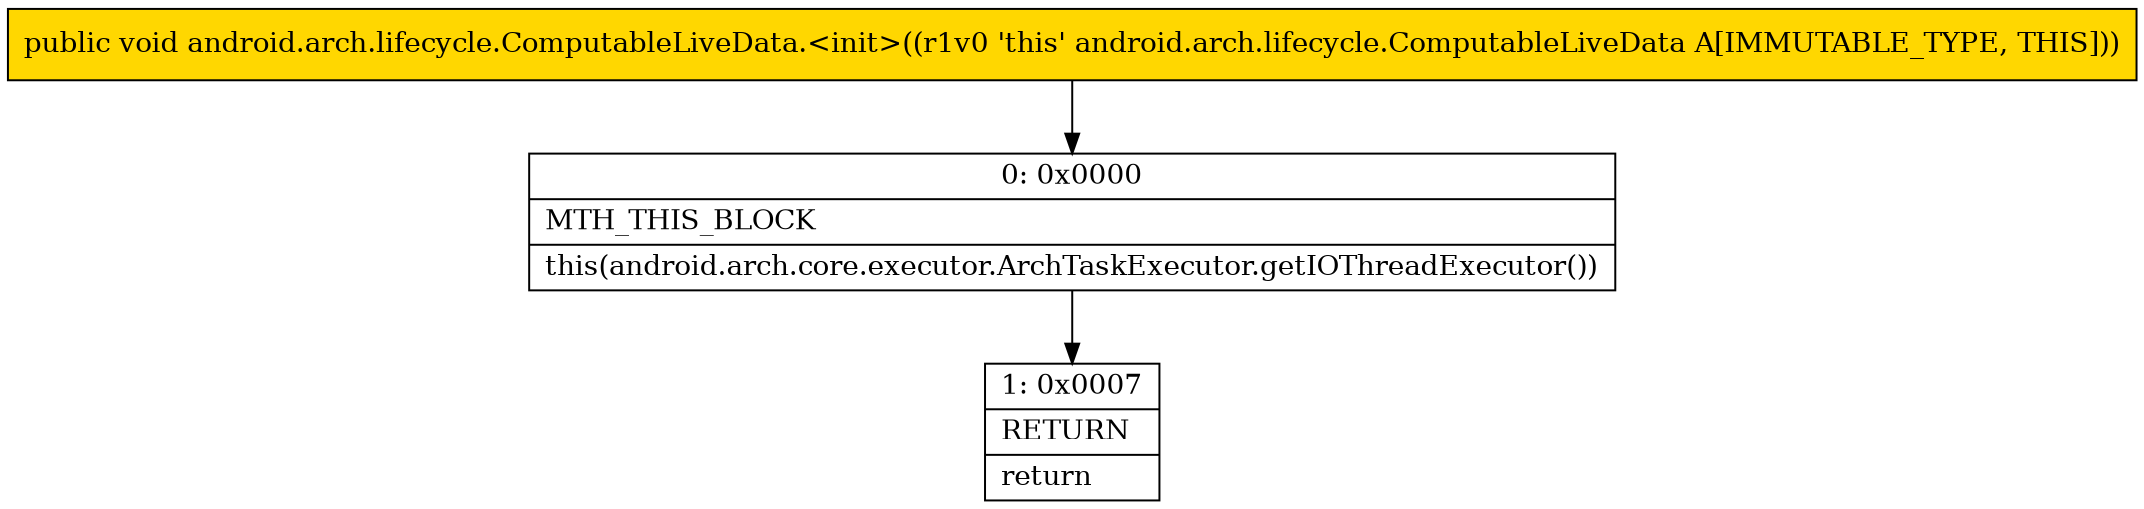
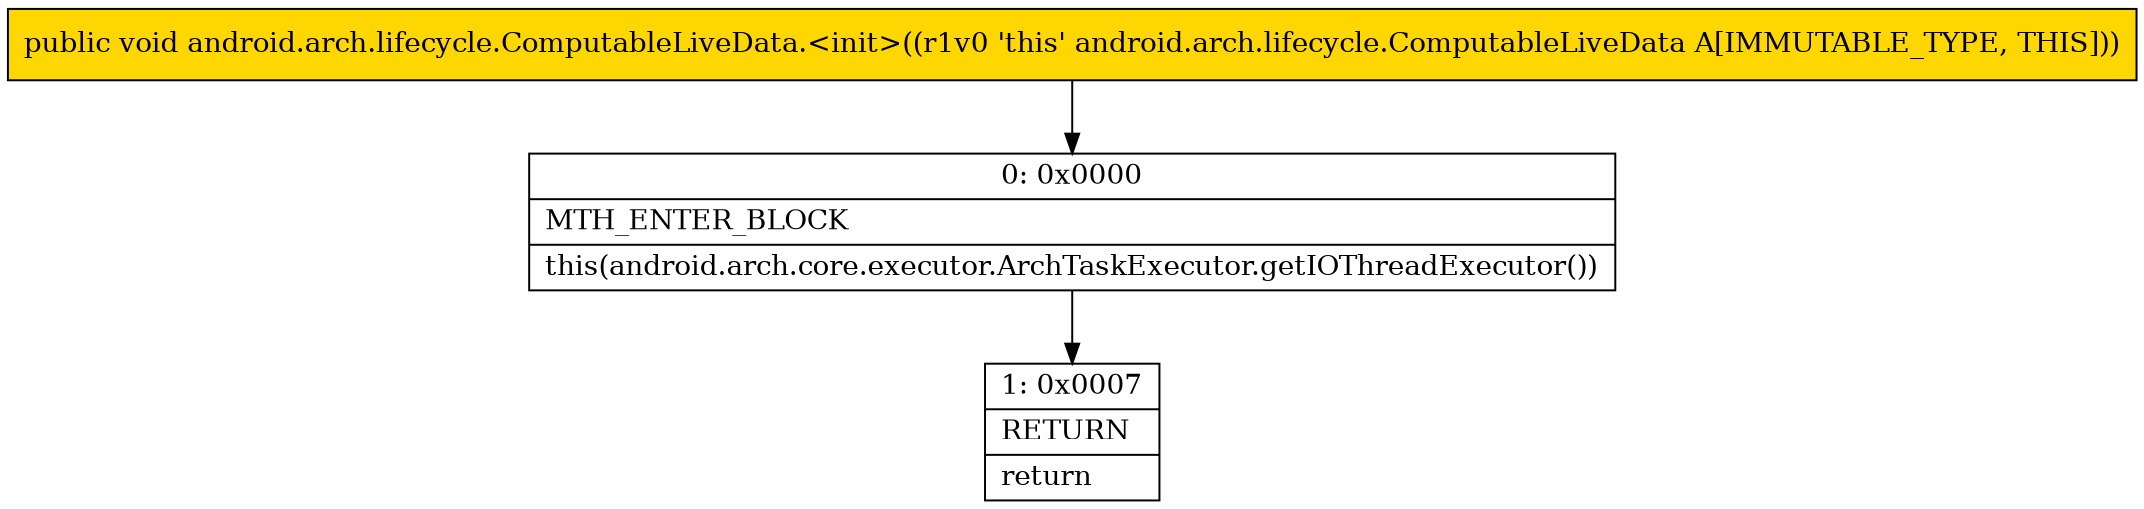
(681, 221) -> (698, 221)
